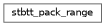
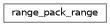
(53, 13) -> (55, 13)
